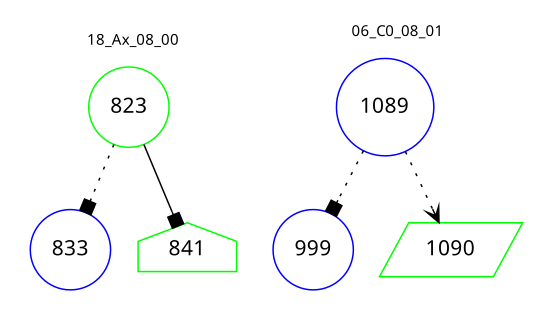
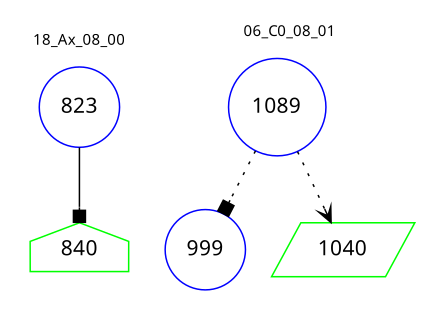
(129, 107) -> (79, 107)
(70, 250) -> none
(187, 250) -> (79, 250)
(451, 250) -> (343, 250)
